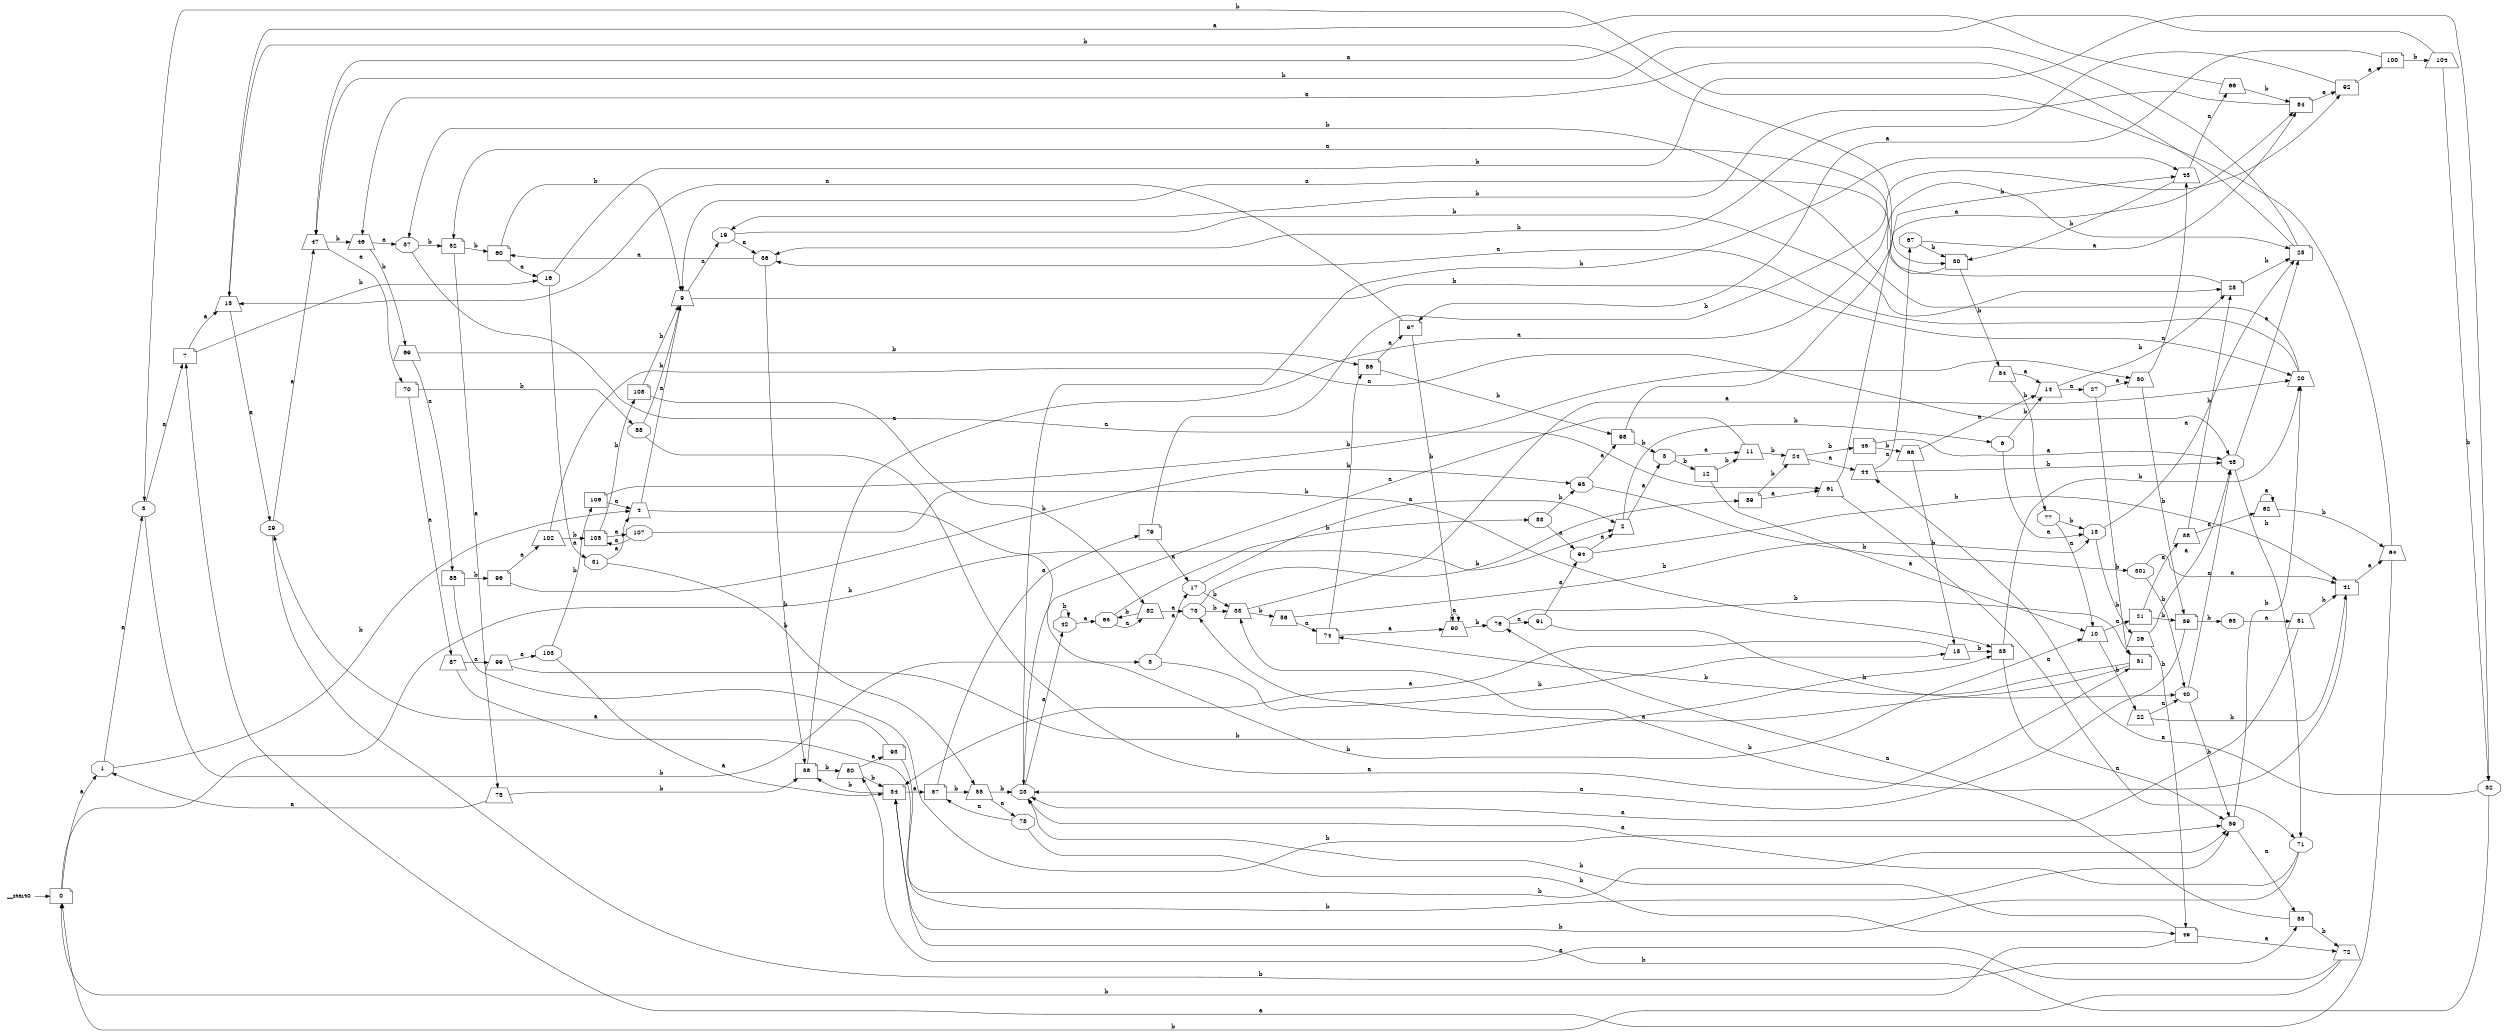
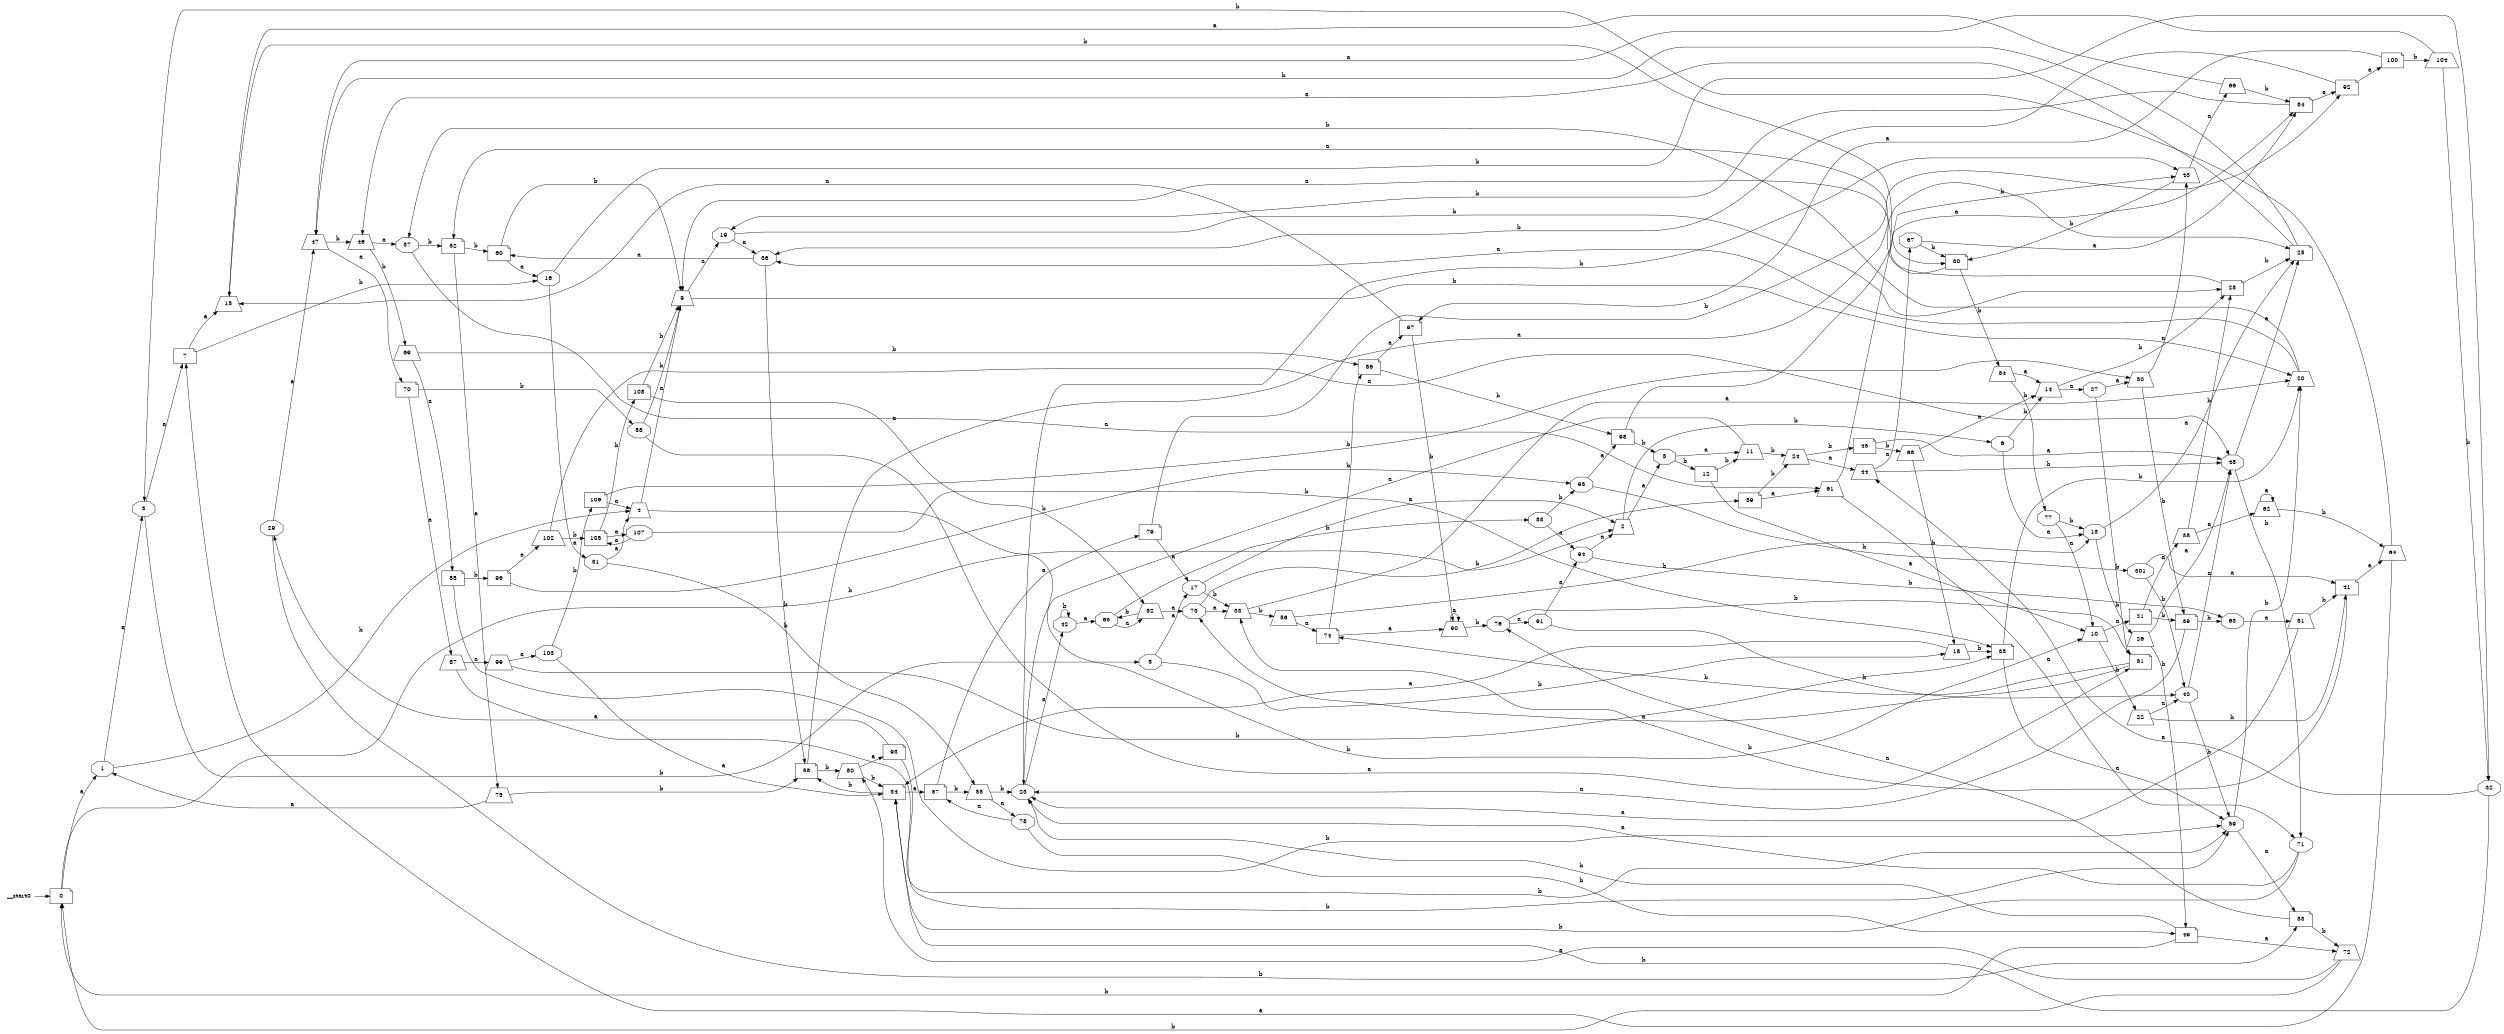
(250, 414) -> none
(1969, 501) -> (1906, 587)
(1215, 608) -> (1215, 608)
